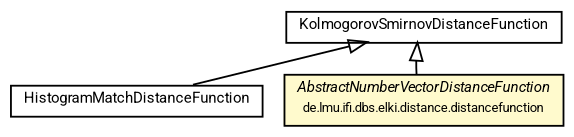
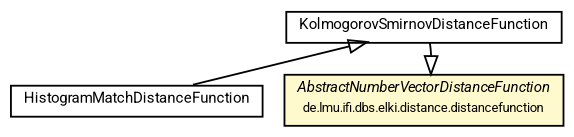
(416, 68) -> (431, 49)
